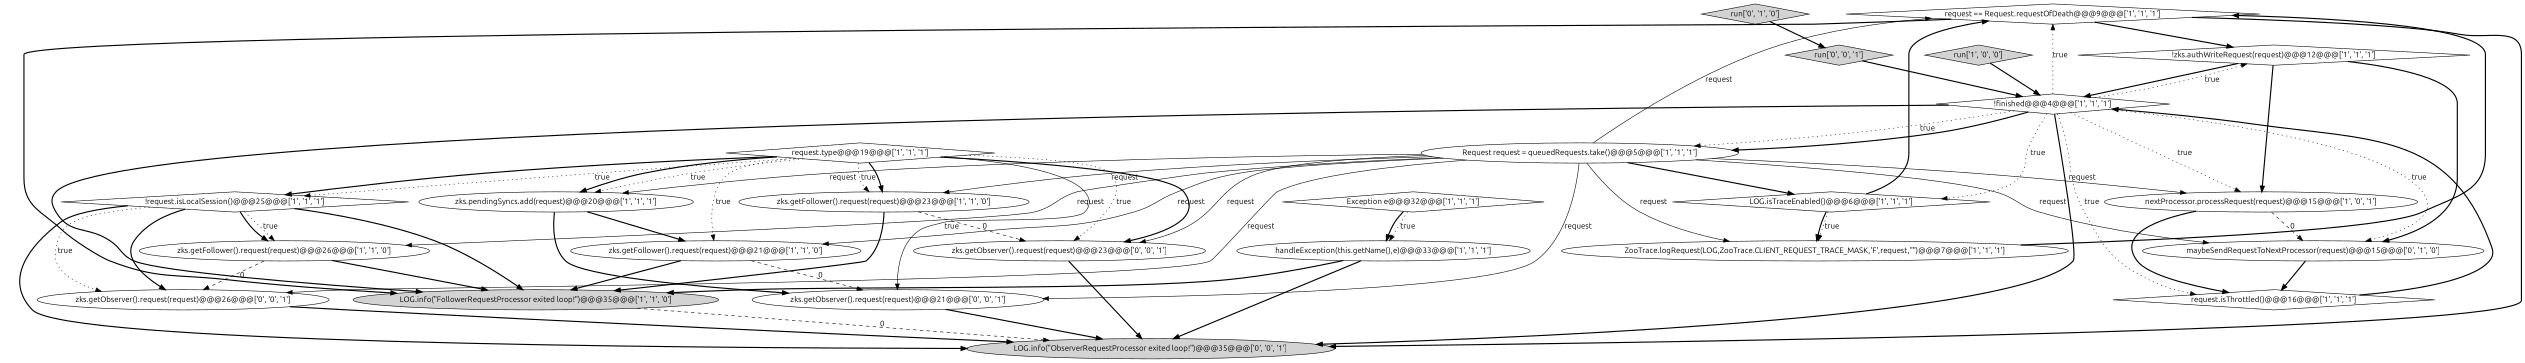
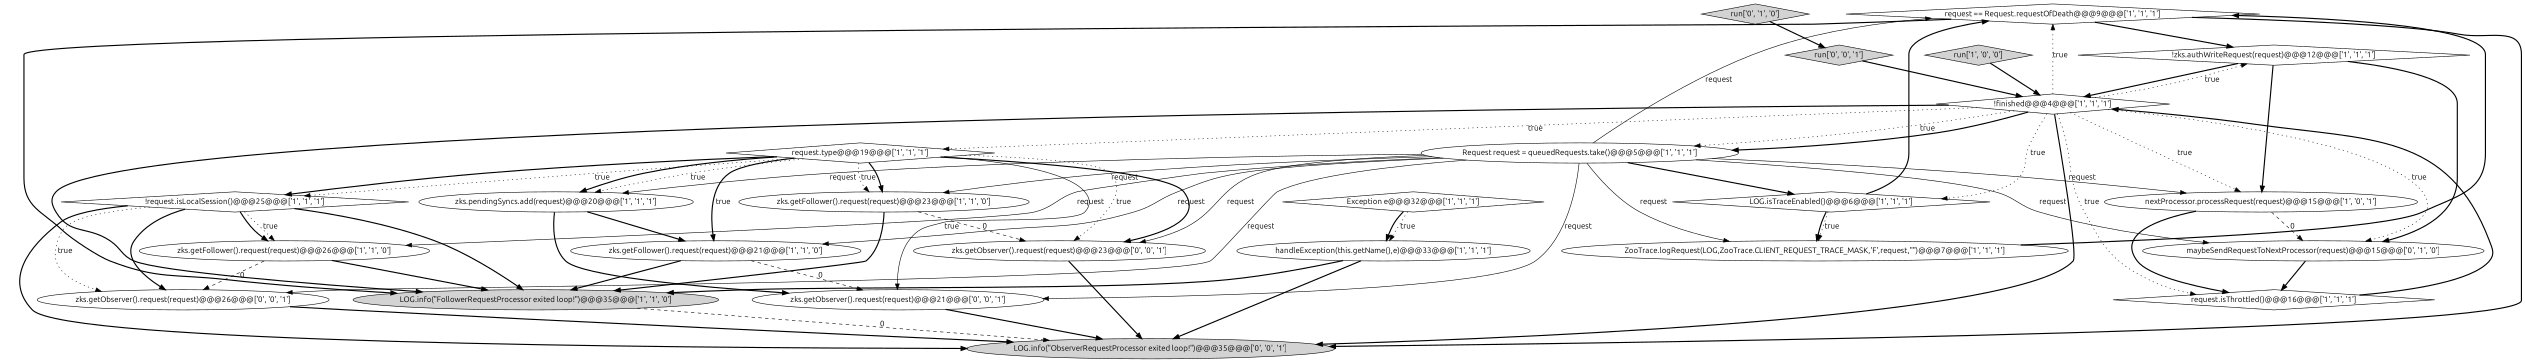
none -> (1463, 128)
(730, 173) -> (730, 173)
